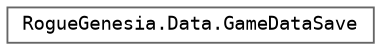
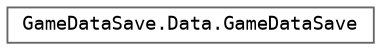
(191, 25) -> (191, 25)
